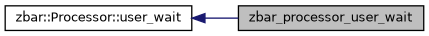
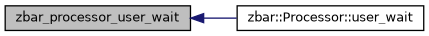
(222, 18) -> (220, 18)
